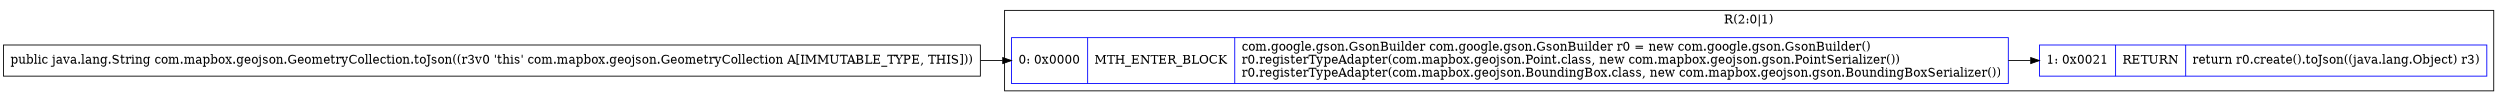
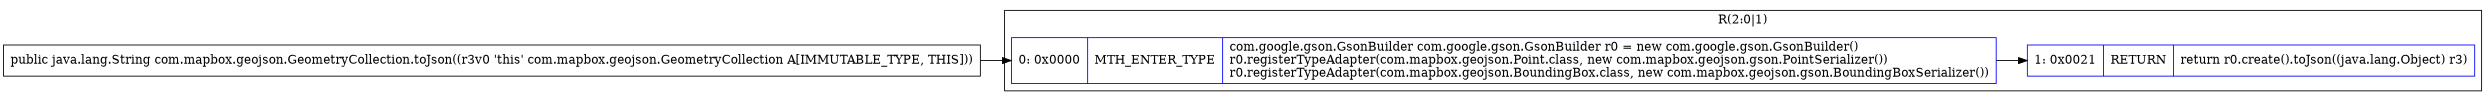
(1161, 60) -> (1155, 60)
